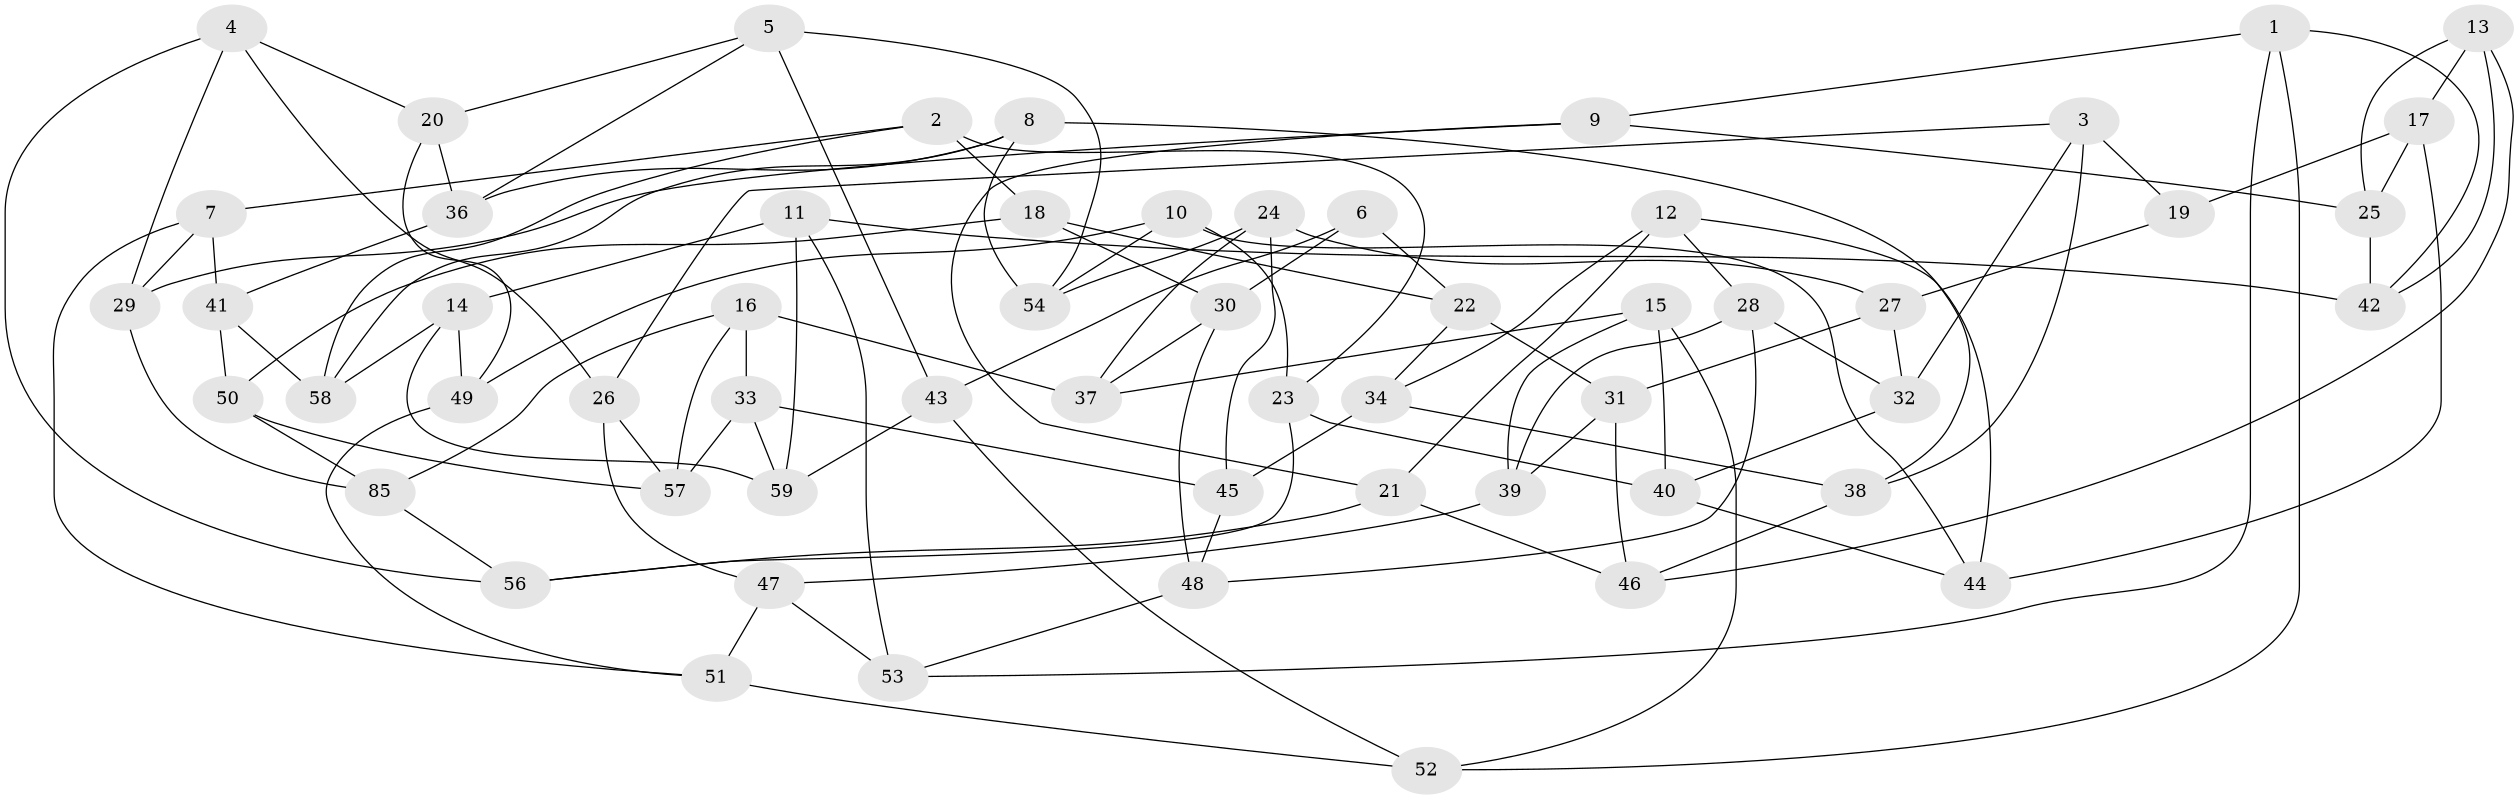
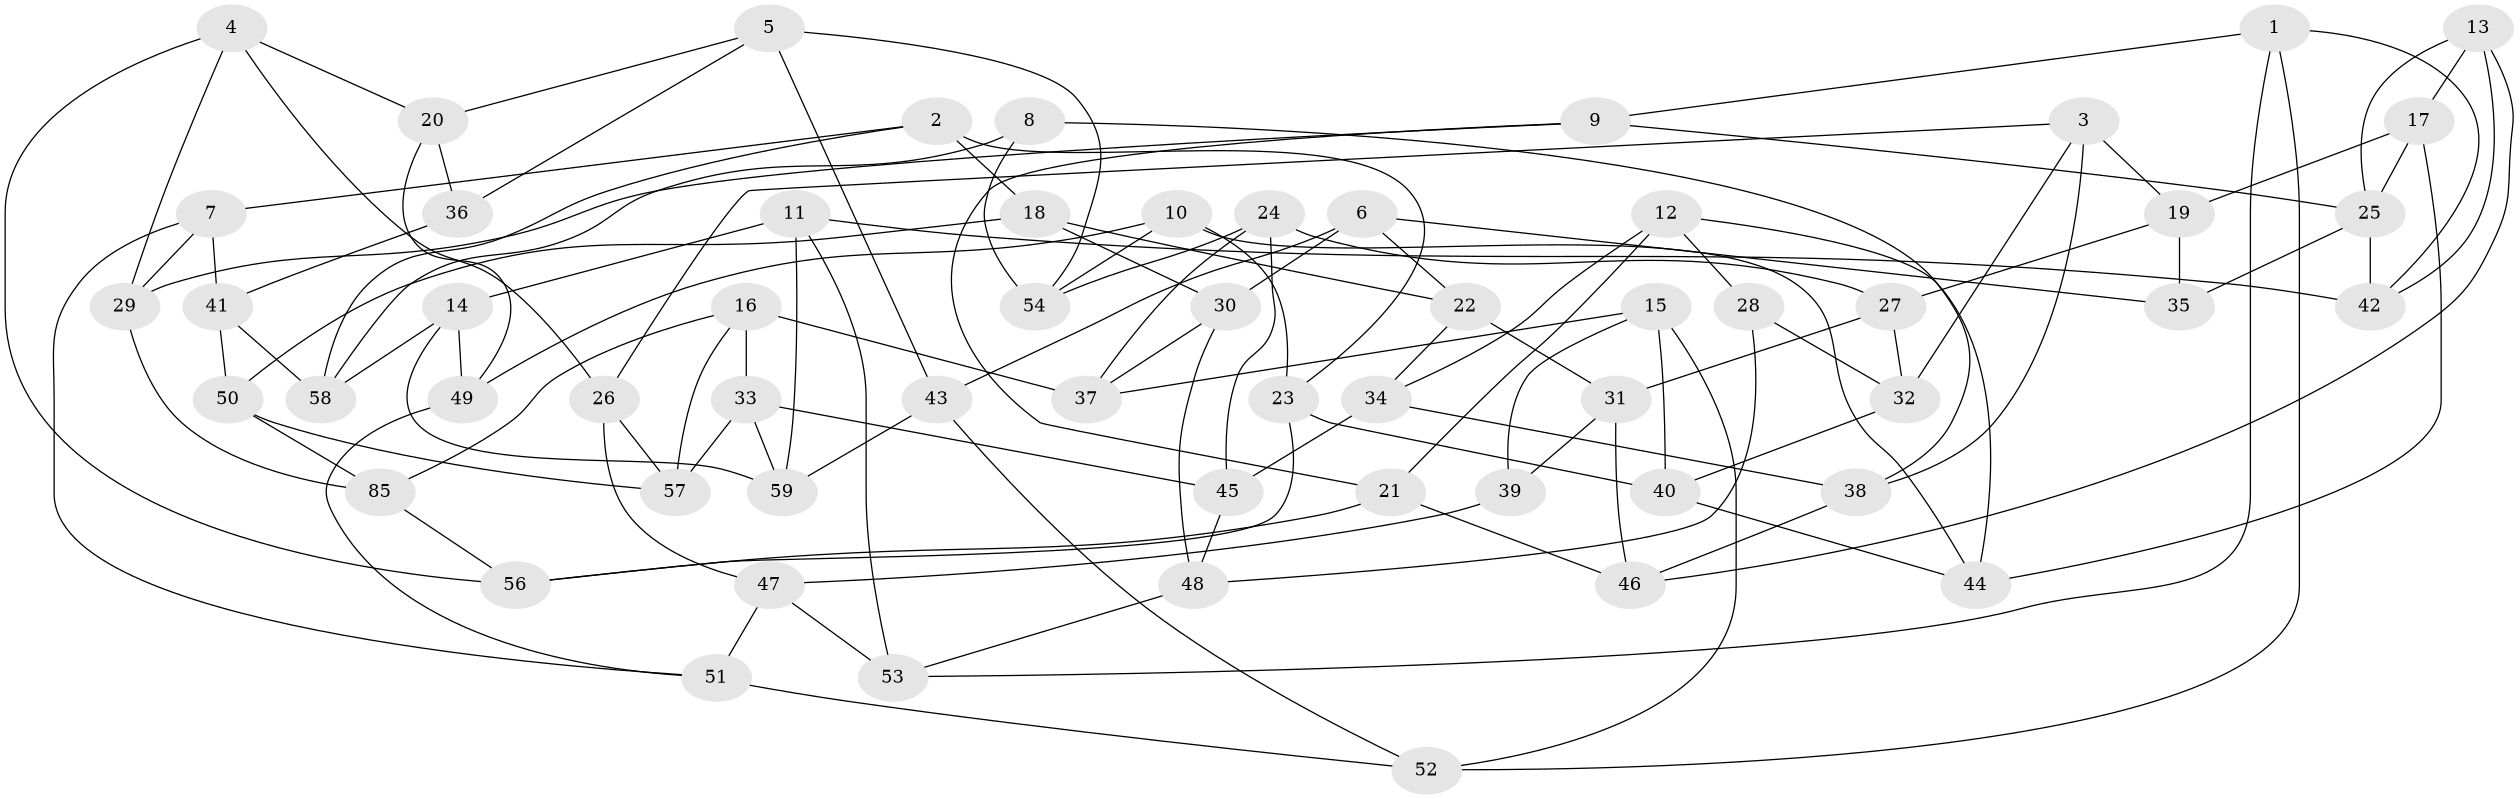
(652, 169) -> none
none -> (2180, 307)
(1592, 361) -> none
